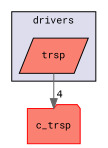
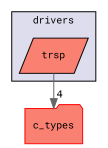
(54, 126) -> (54, 126)
